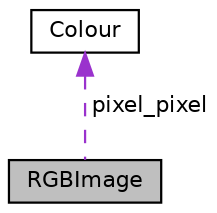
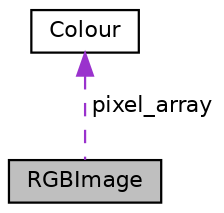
(147, 106) -> (150, 106)
